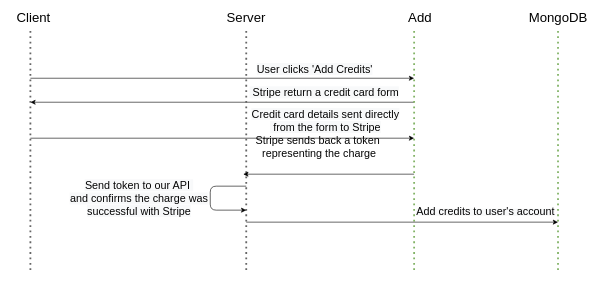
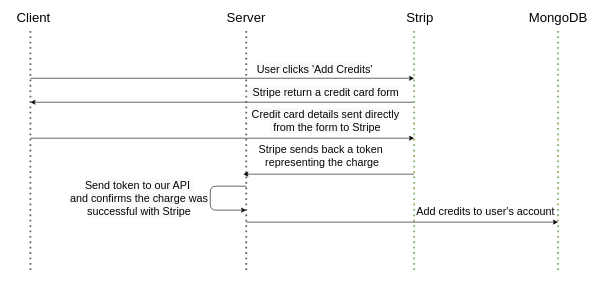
(420, 18) -> (420, 18)
(318, 147) -> (321, 156)
